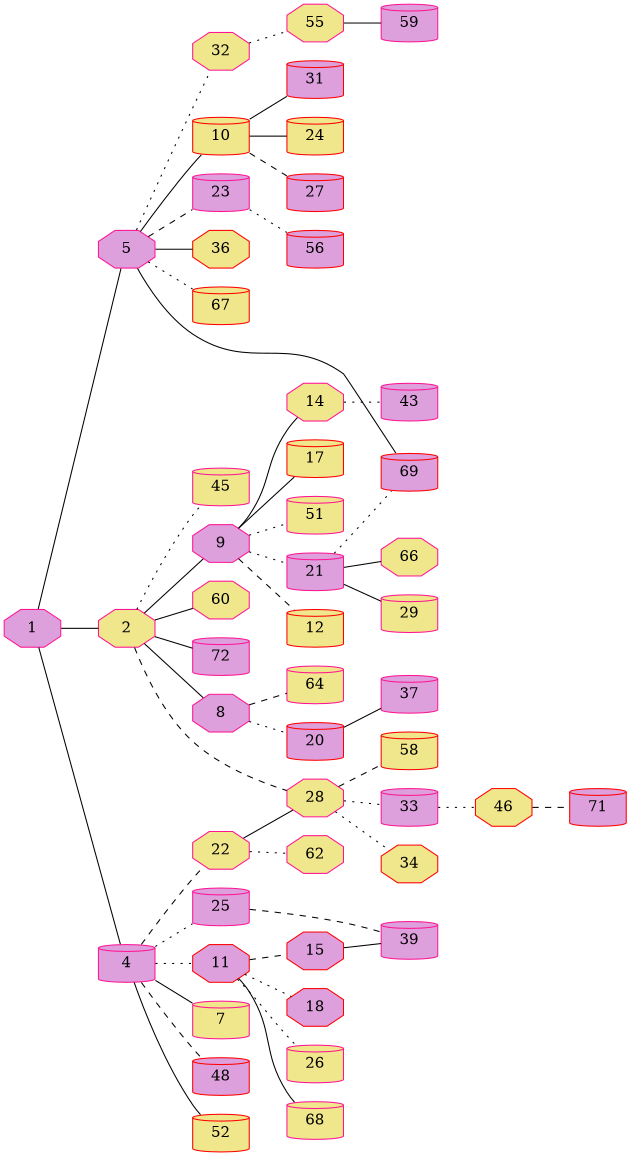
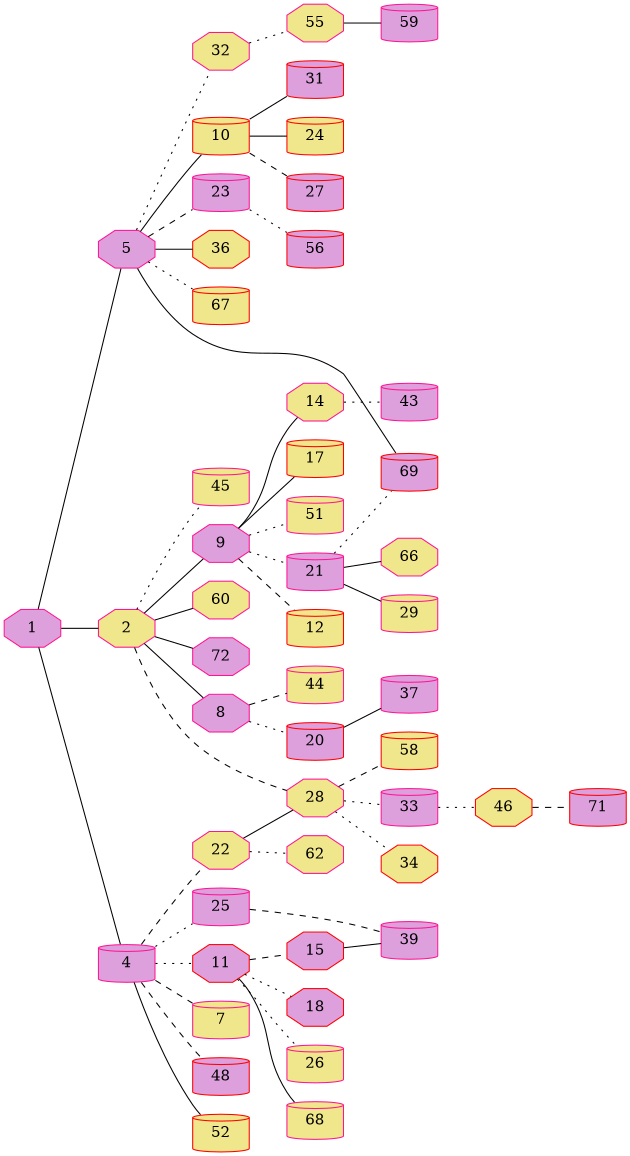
(221, 657) -> (221, 657)
(315, 685) -> (315, 685)
(174, 992) -> (174, 992)
